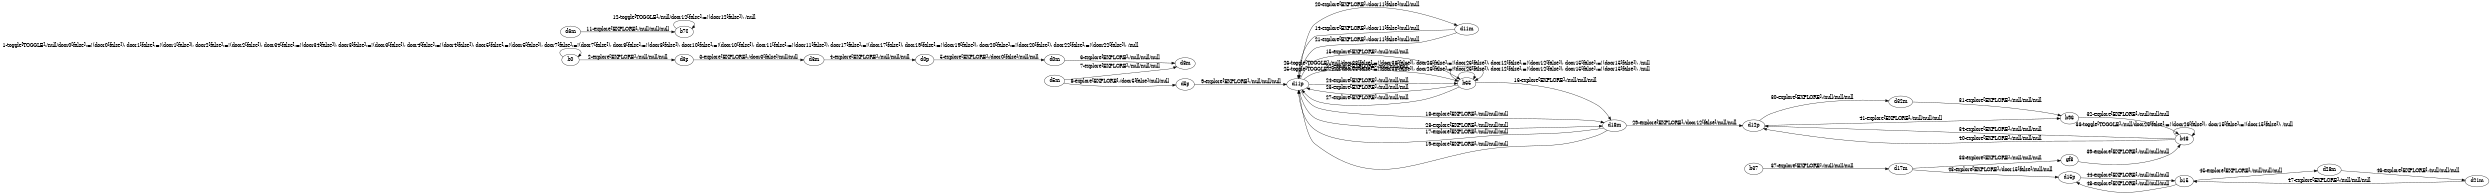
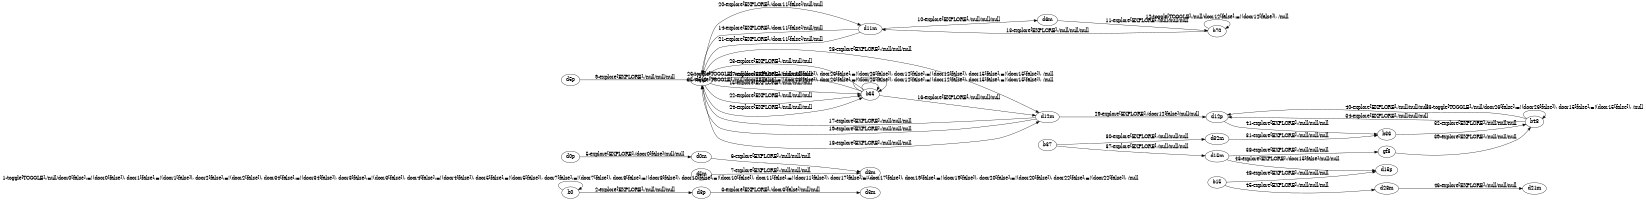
none -> (958, 25)
none -> (1047, 34)
(868, 60) -> none
(1298, 84) -> (701, 80)
(1118, 86) -> none
(1821, 102) -> (1129, 142)
(2070, 118) -> (1387, 134)
(1614, 126) -> (1047, 117)
(1901, 169) -> (1217, 156)
(2126, 179) -> none
(2331, 184) -> none
